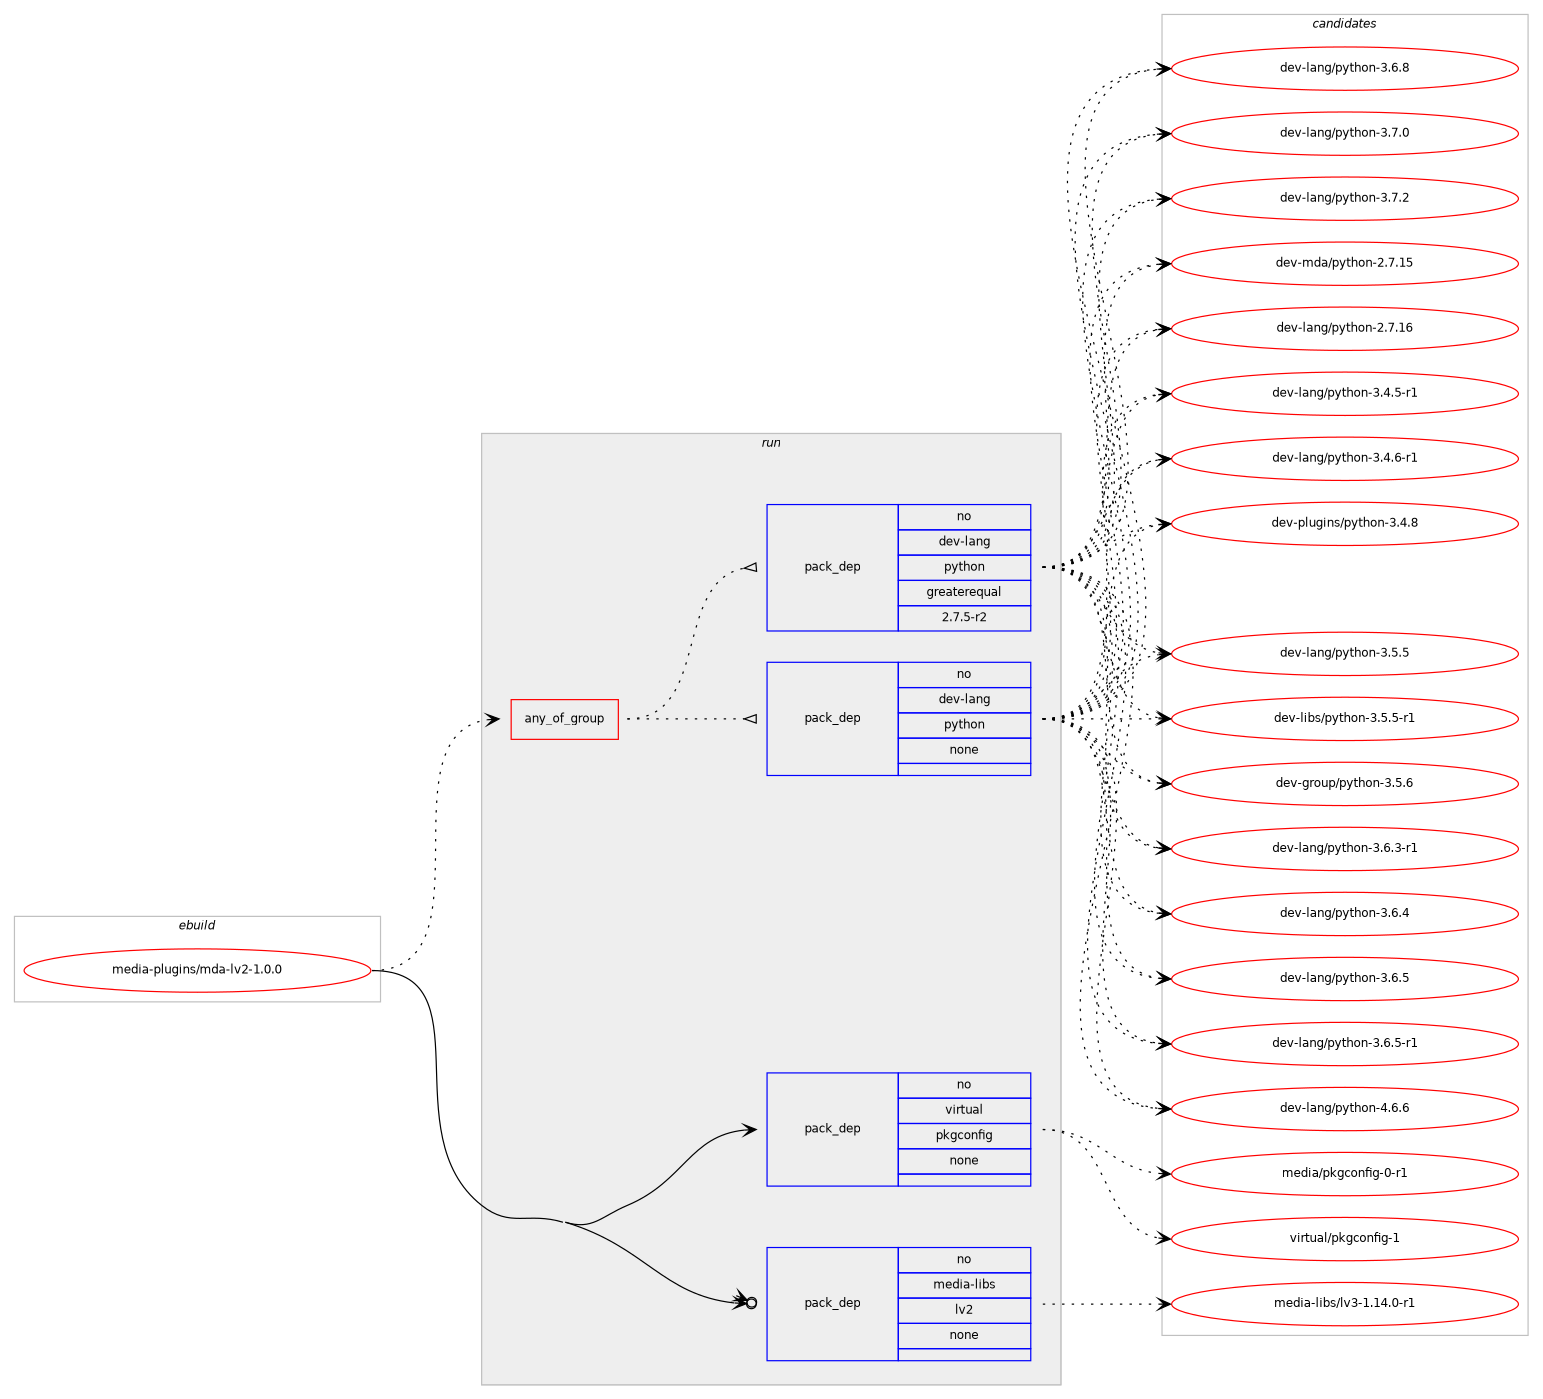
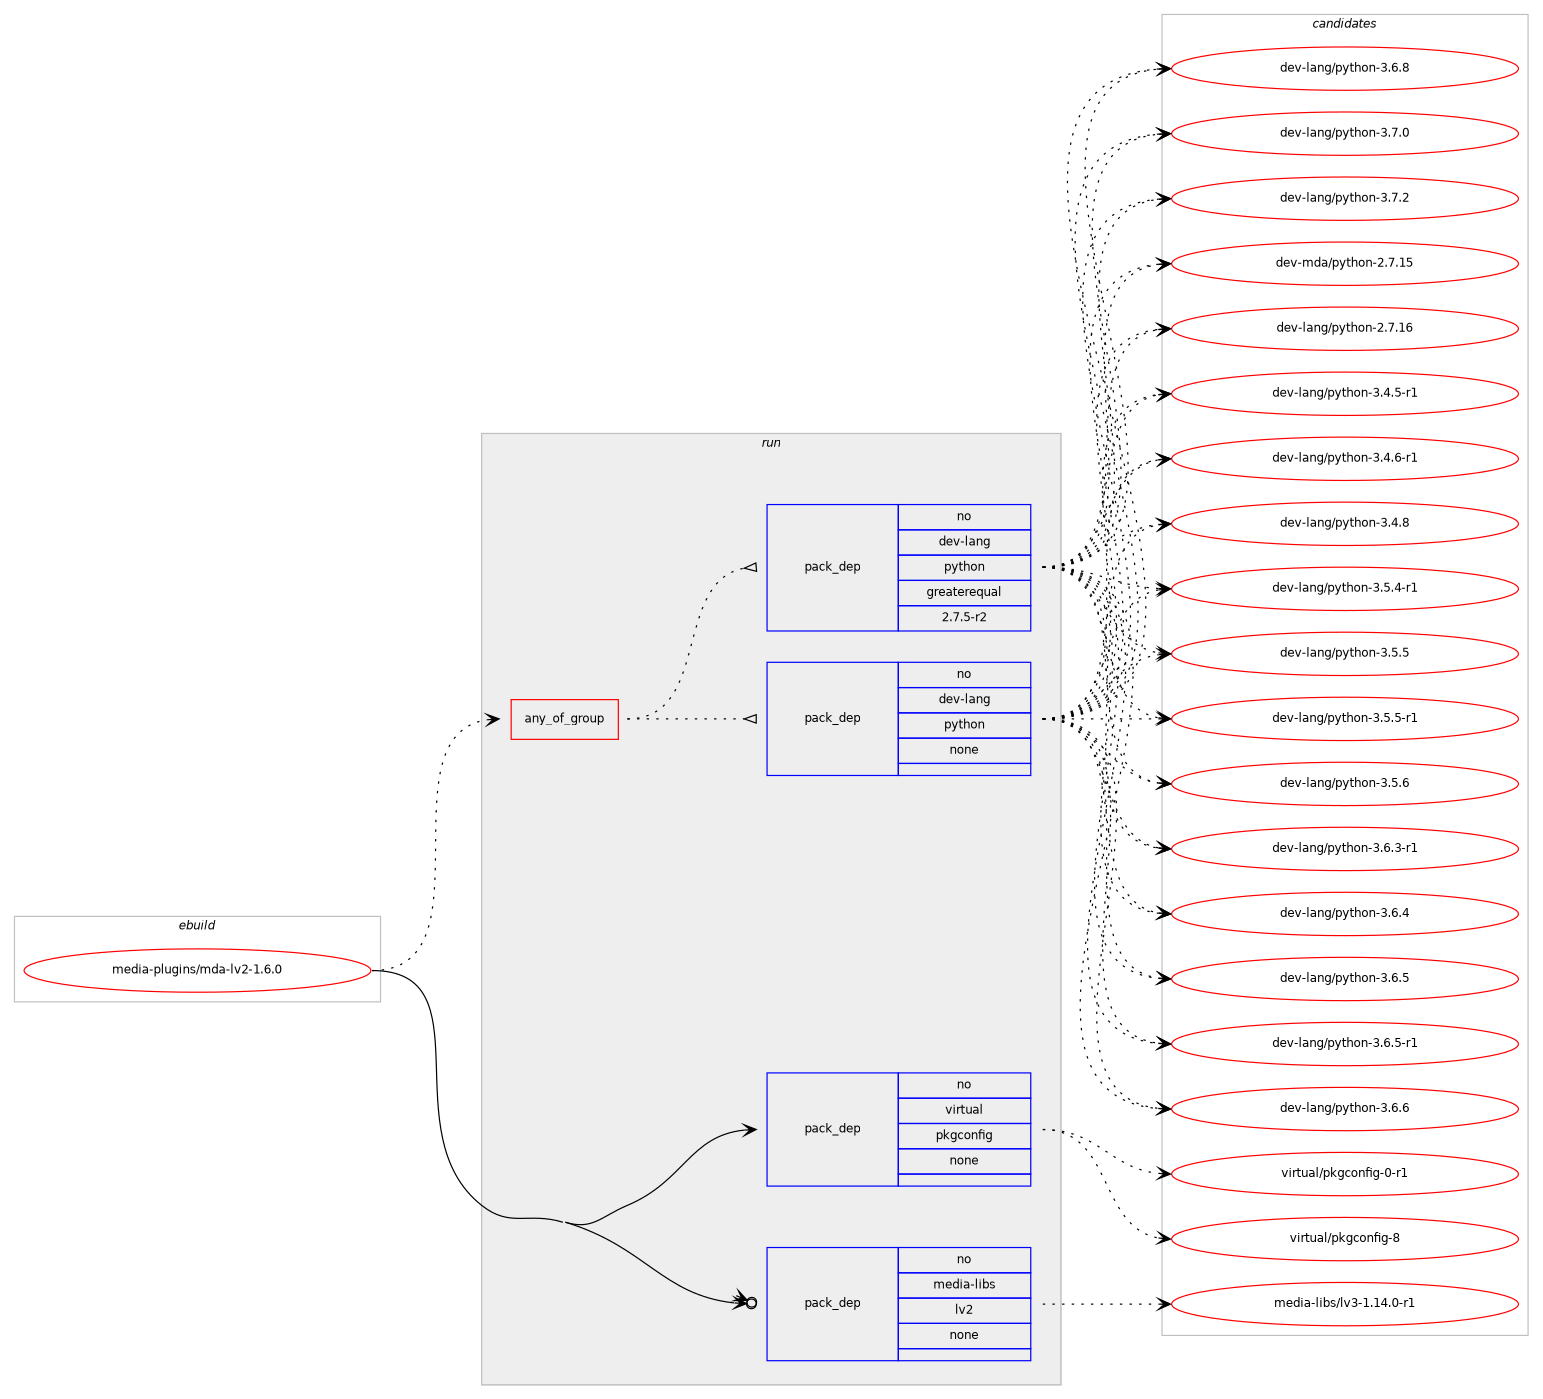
(1345, 524) -> (1345, 524)
none -> (1345, 589)
(1345, 719) -> (1345, 719)
(1345, 784) -> (1345, 784)
(197, 971) -> (197, 971)
(1345, 1109) -> (1345, 1109)
(1345, 1174) -> (1345, 1174)
(1345, 1239) -> (1345, 1239)
